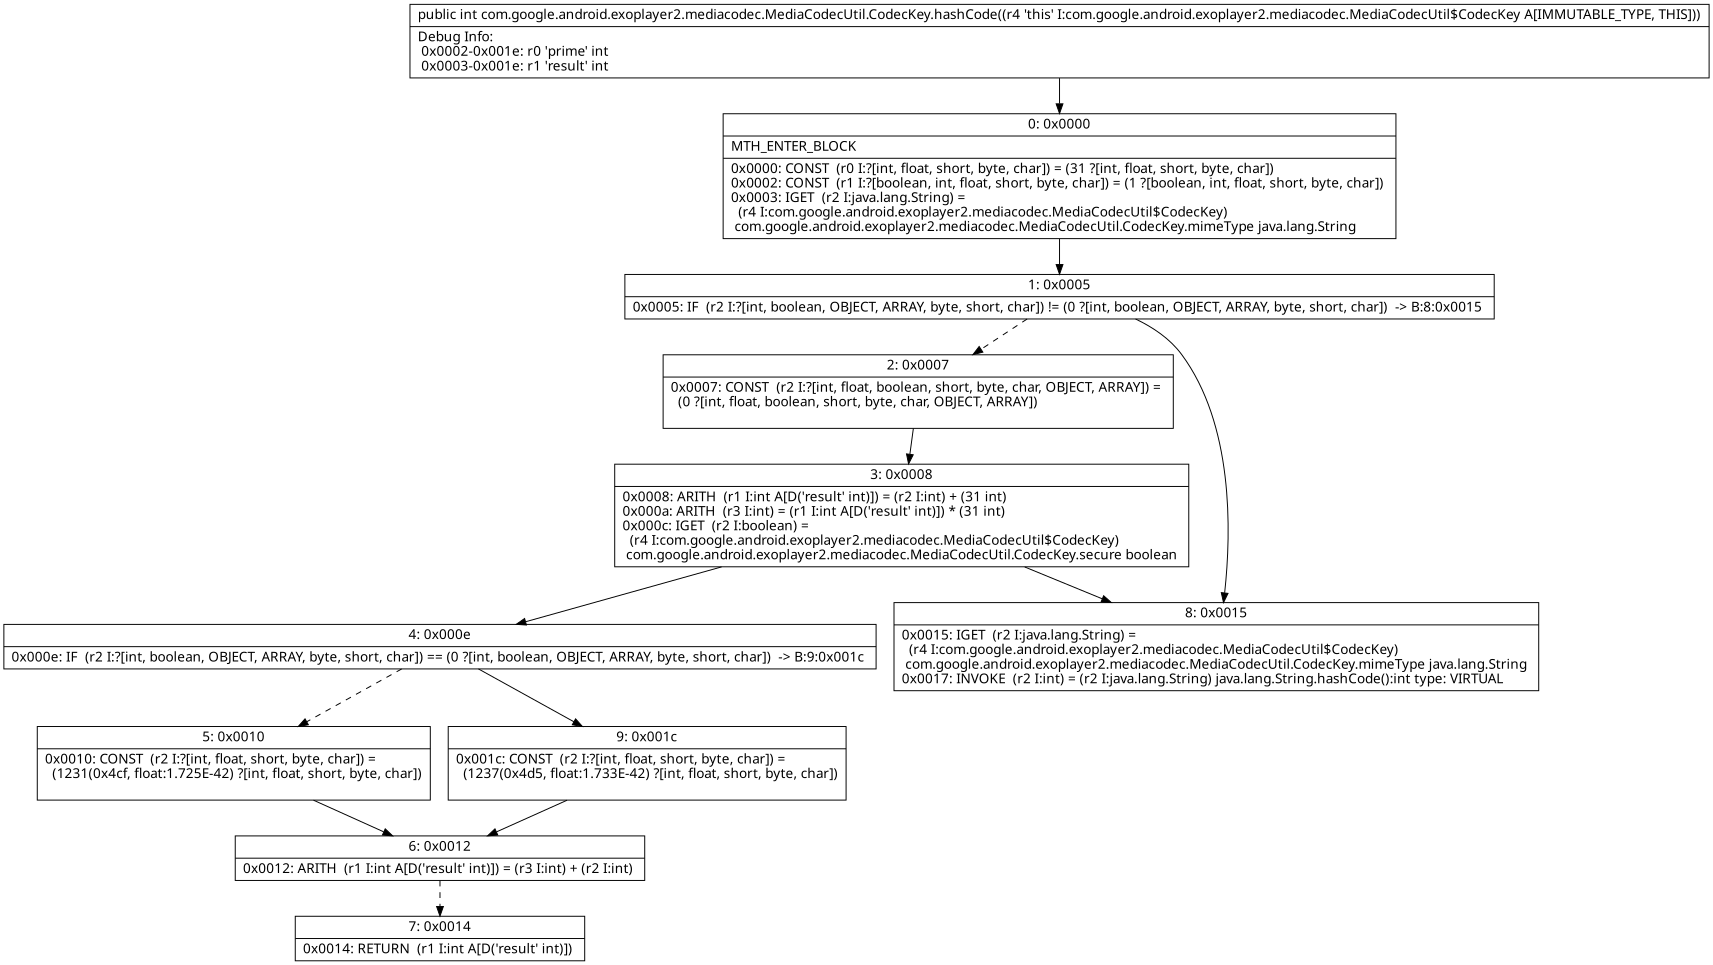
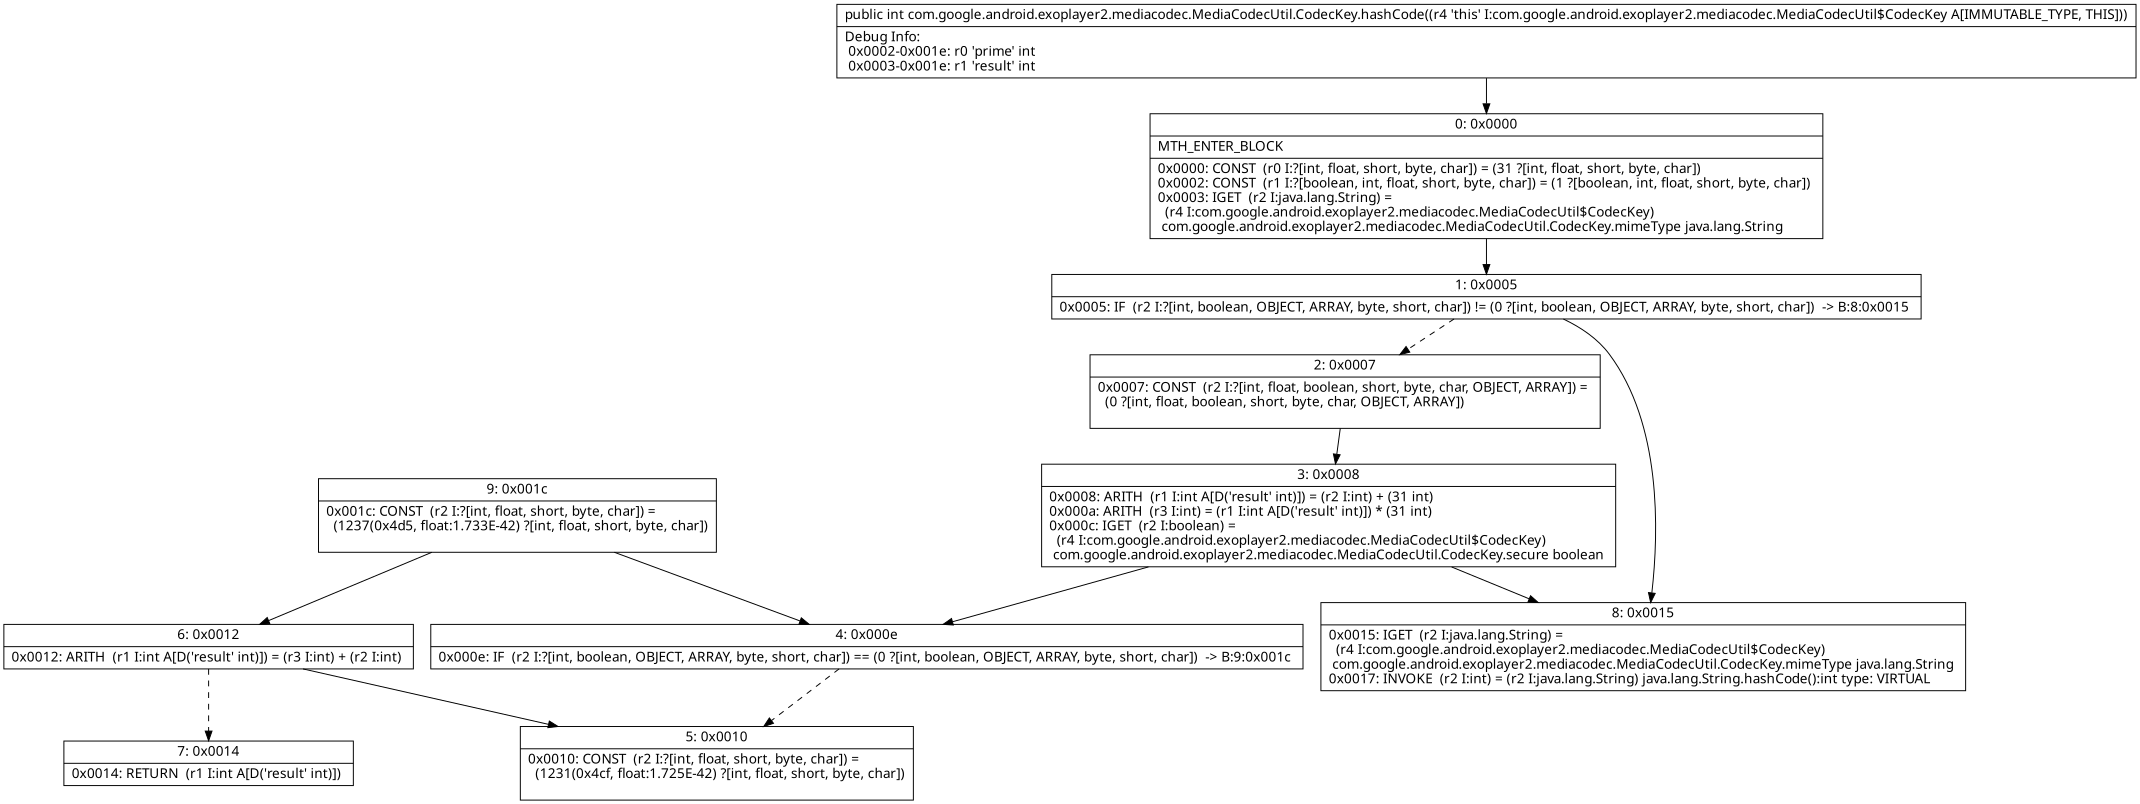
(526, 695) -> (707, 587)
(349, 816) -> (426, 697)
